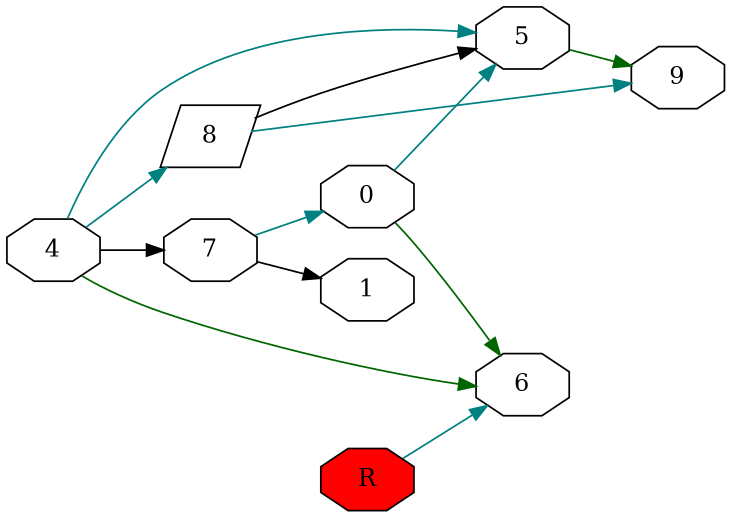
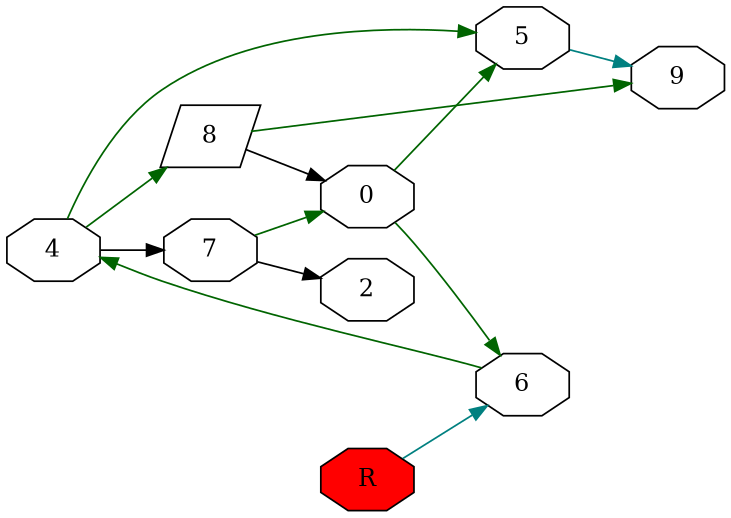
(592, 56) -> (592, 56)
(227, 58) -> (227, 58)
(356, 82) -> (277, 162)
(432, 108) -> (432, 108)
(439, 124) -> (439, 124)
(119, 203) -> (119, 203)
(281, 226) -> (281, 226)
(367, 290) -> (367, 290)
(266, 343) -> (297, 321)
